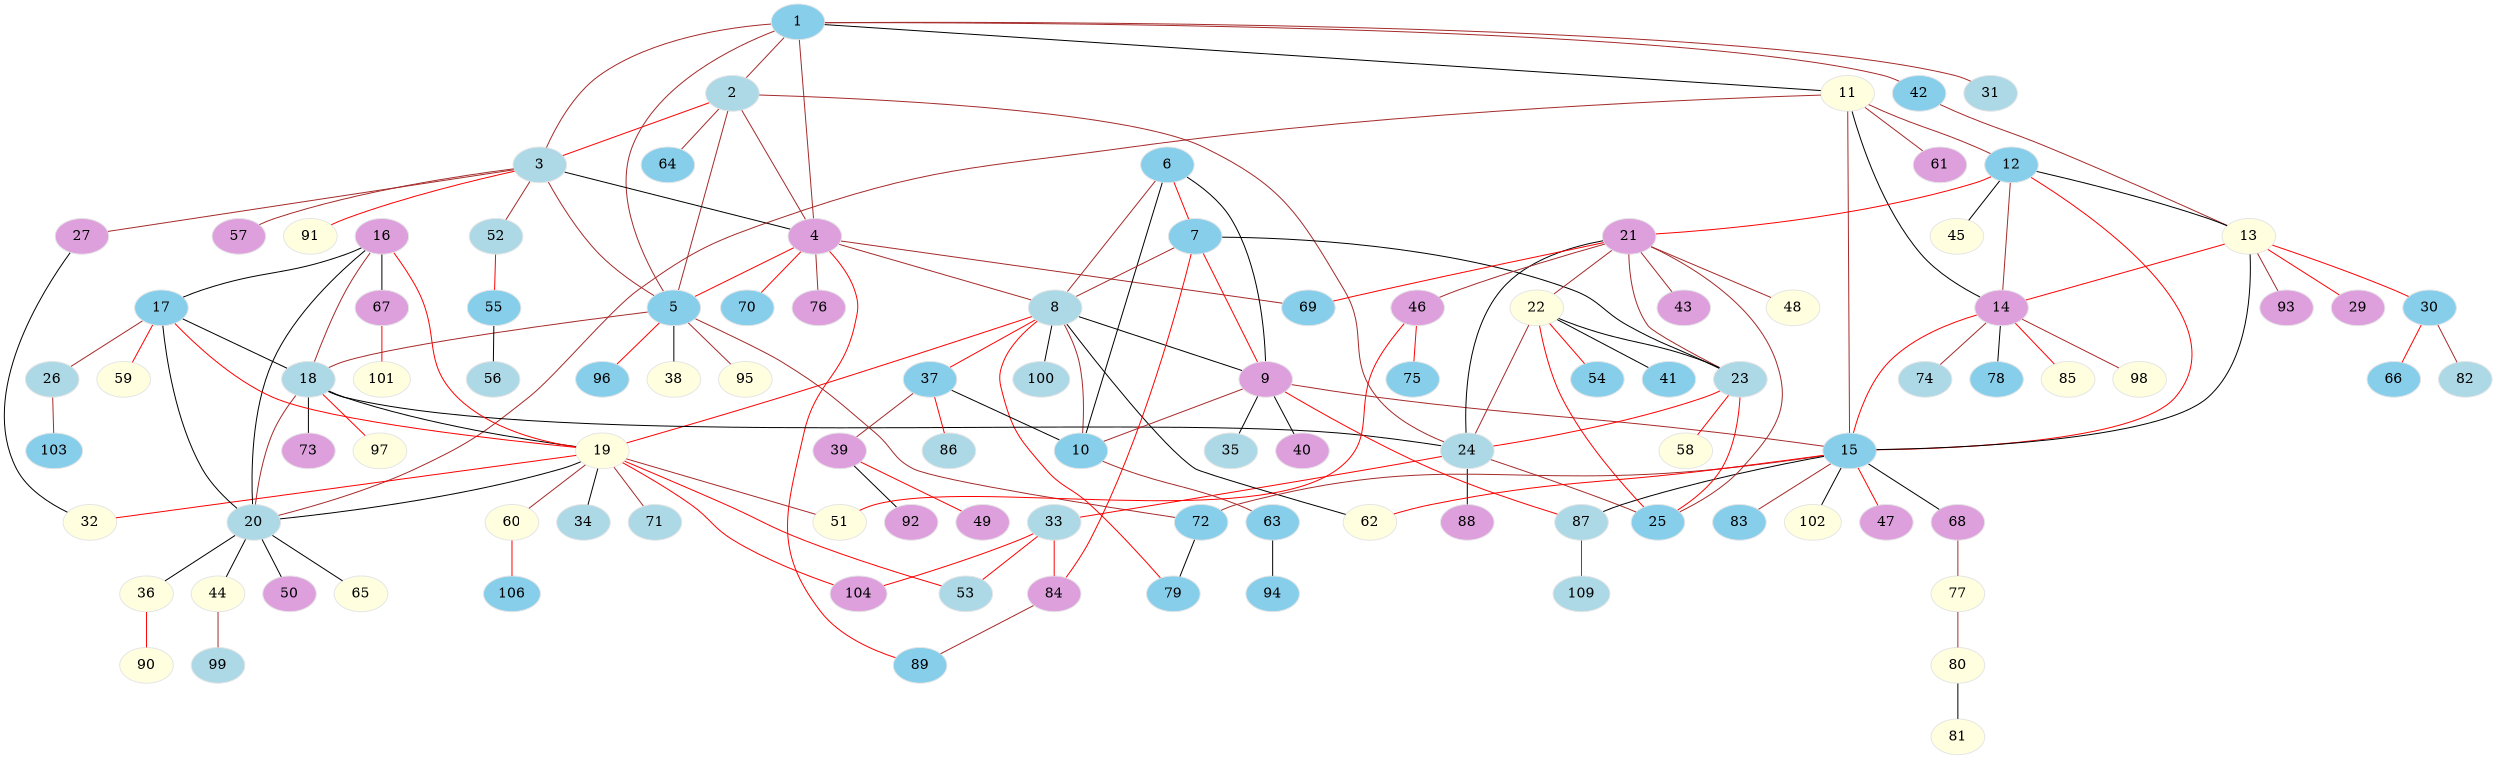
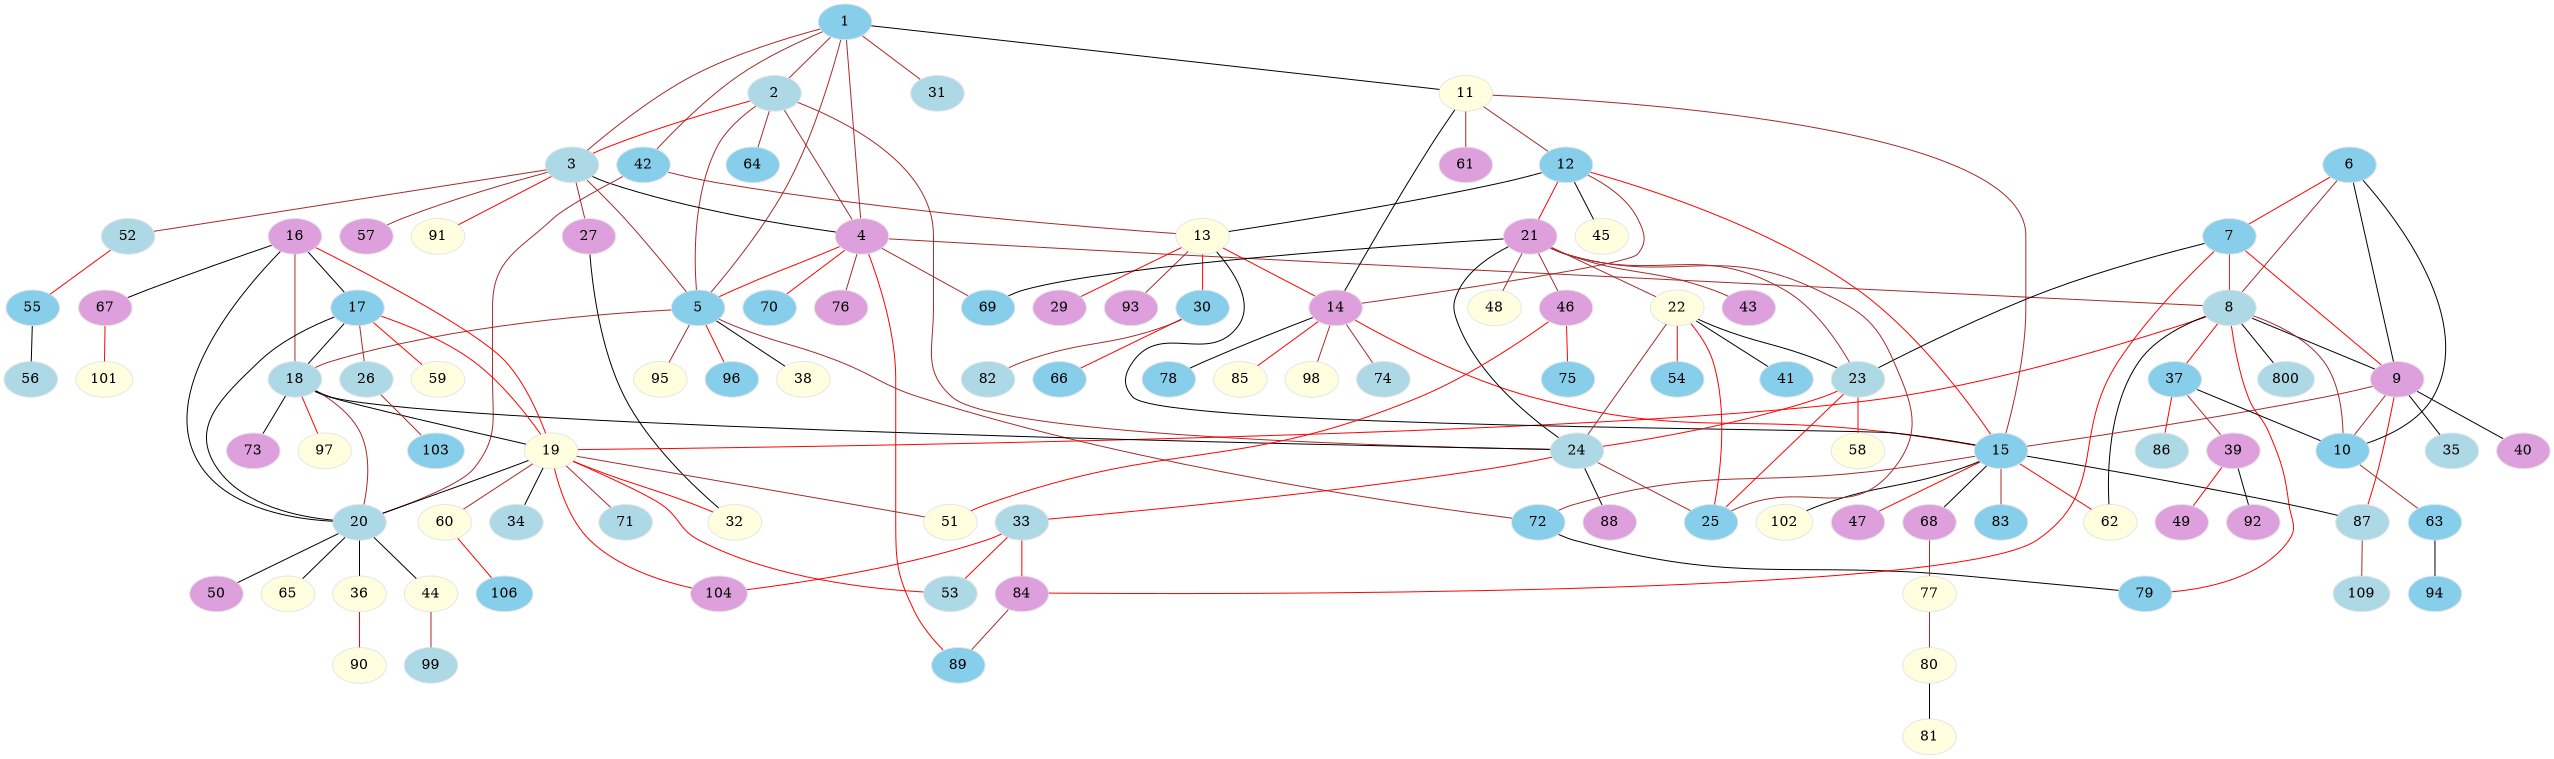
(1002, 164) -> (493, 321)
(1468, 271) -> (1292, 255)
(1041, 379) -> (2286, 379)
